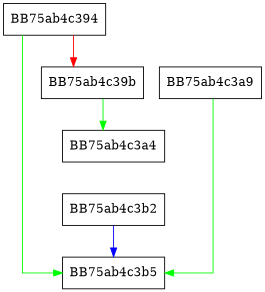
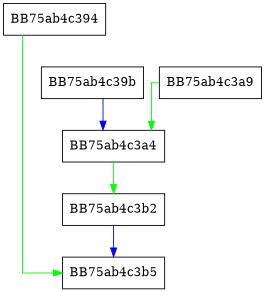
(74, 47) -> none
(103, 110) -> (103, 110)
none -> (114, 173)
(213, 206) -> (151, 98)
